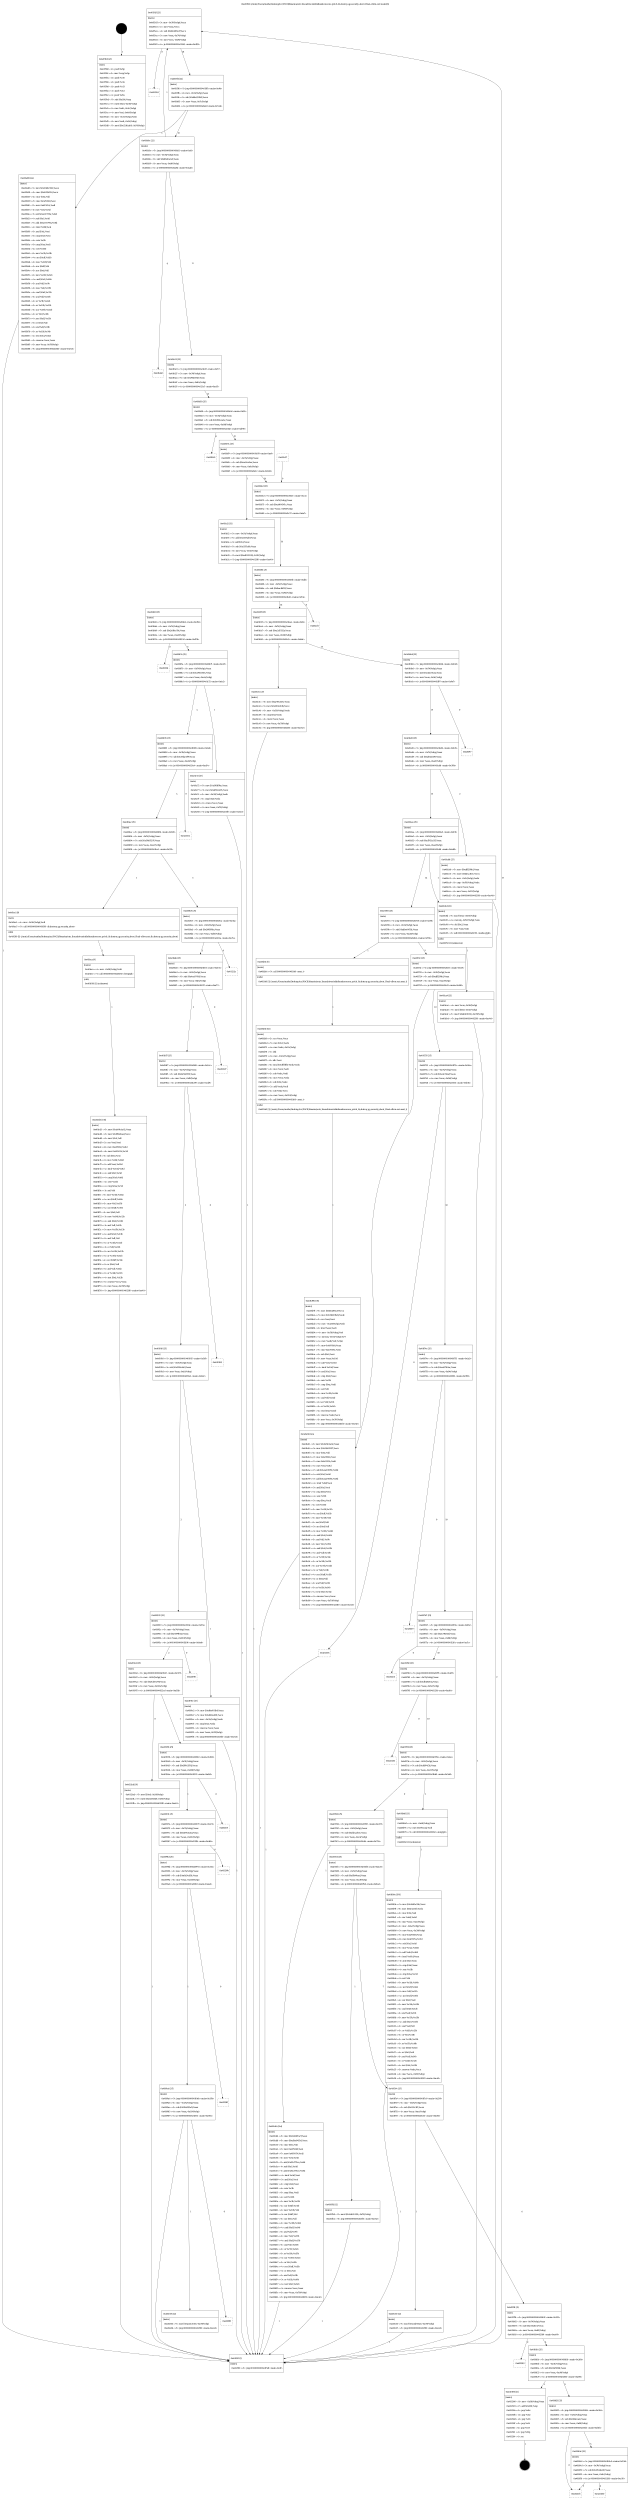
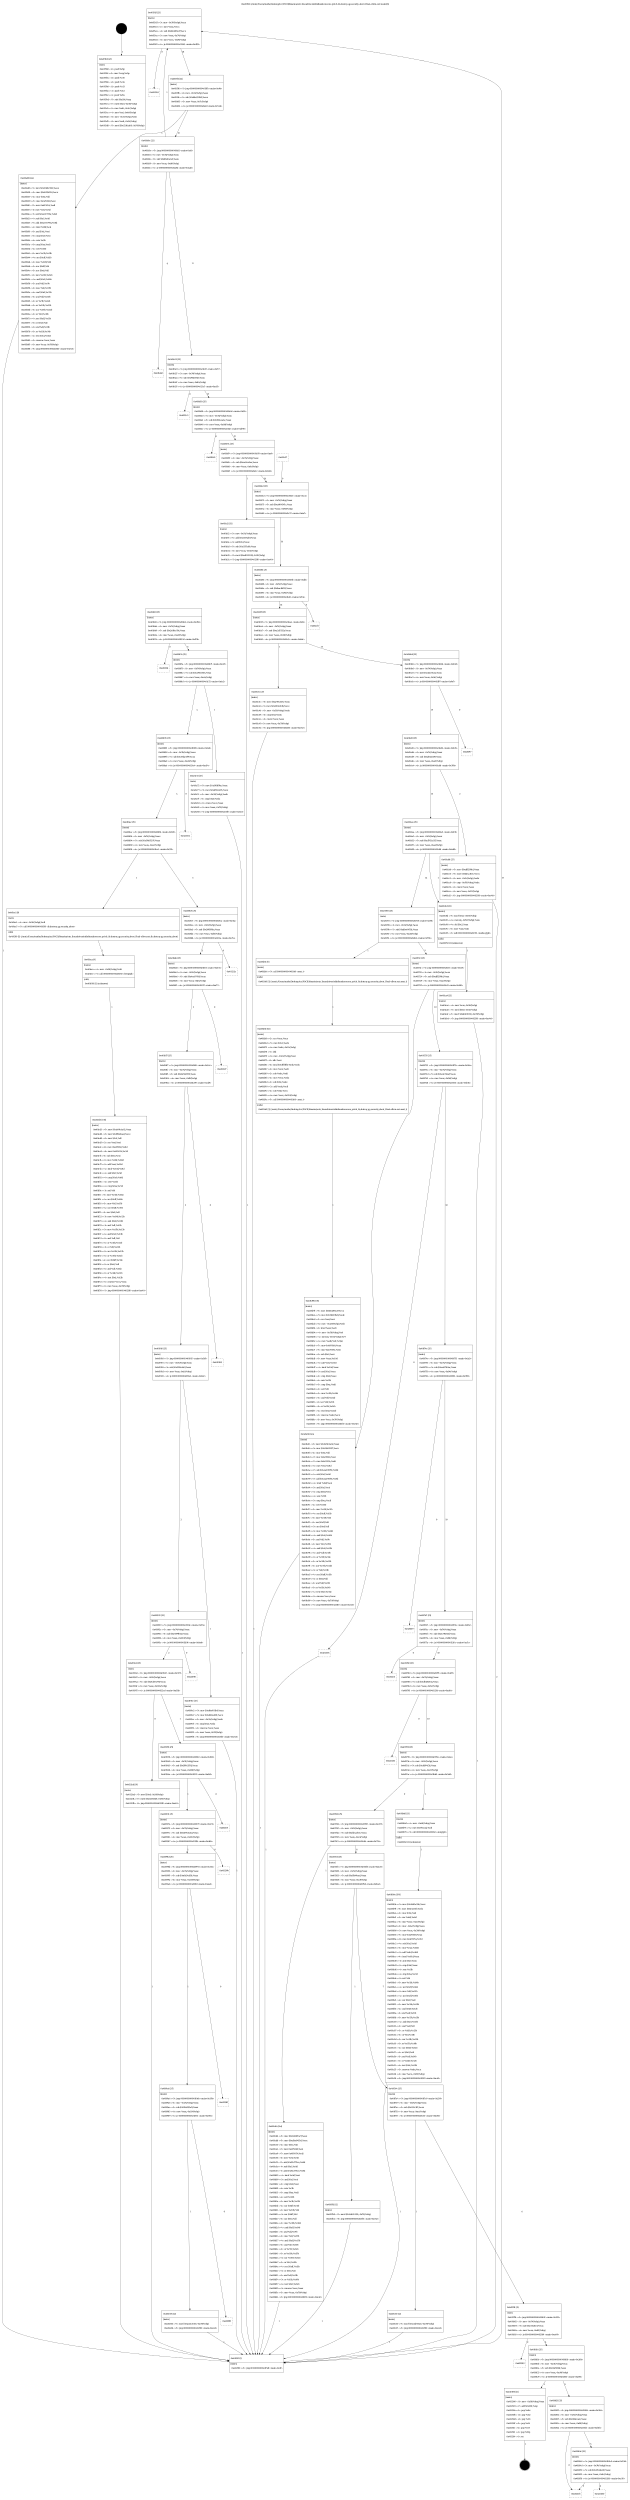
none -> (184, 415)
(160, 2265) -> (224, 2343)
